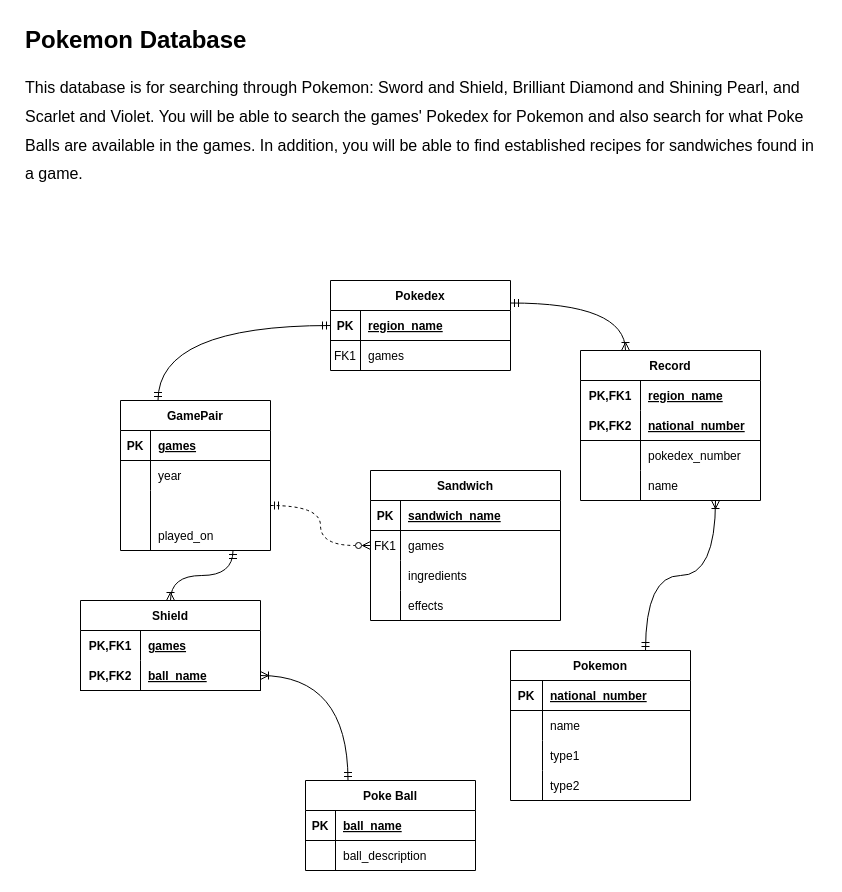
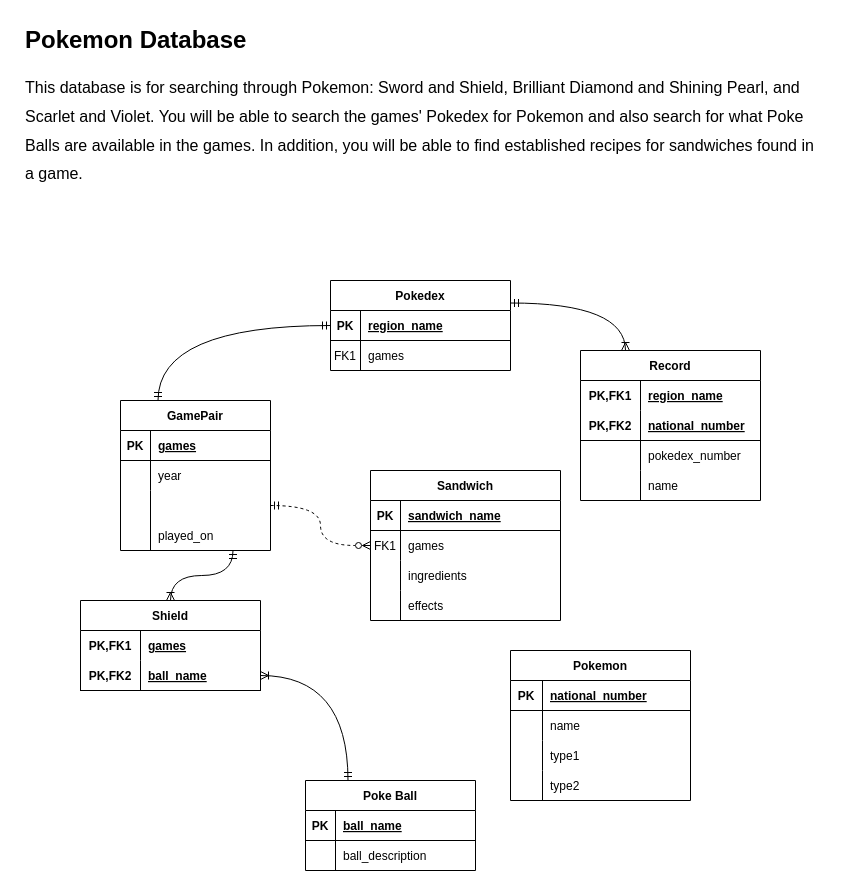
(681, 576) -> none
